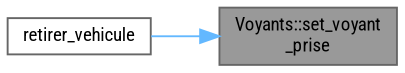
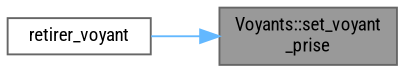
(79, 36) -> (79, 36)
